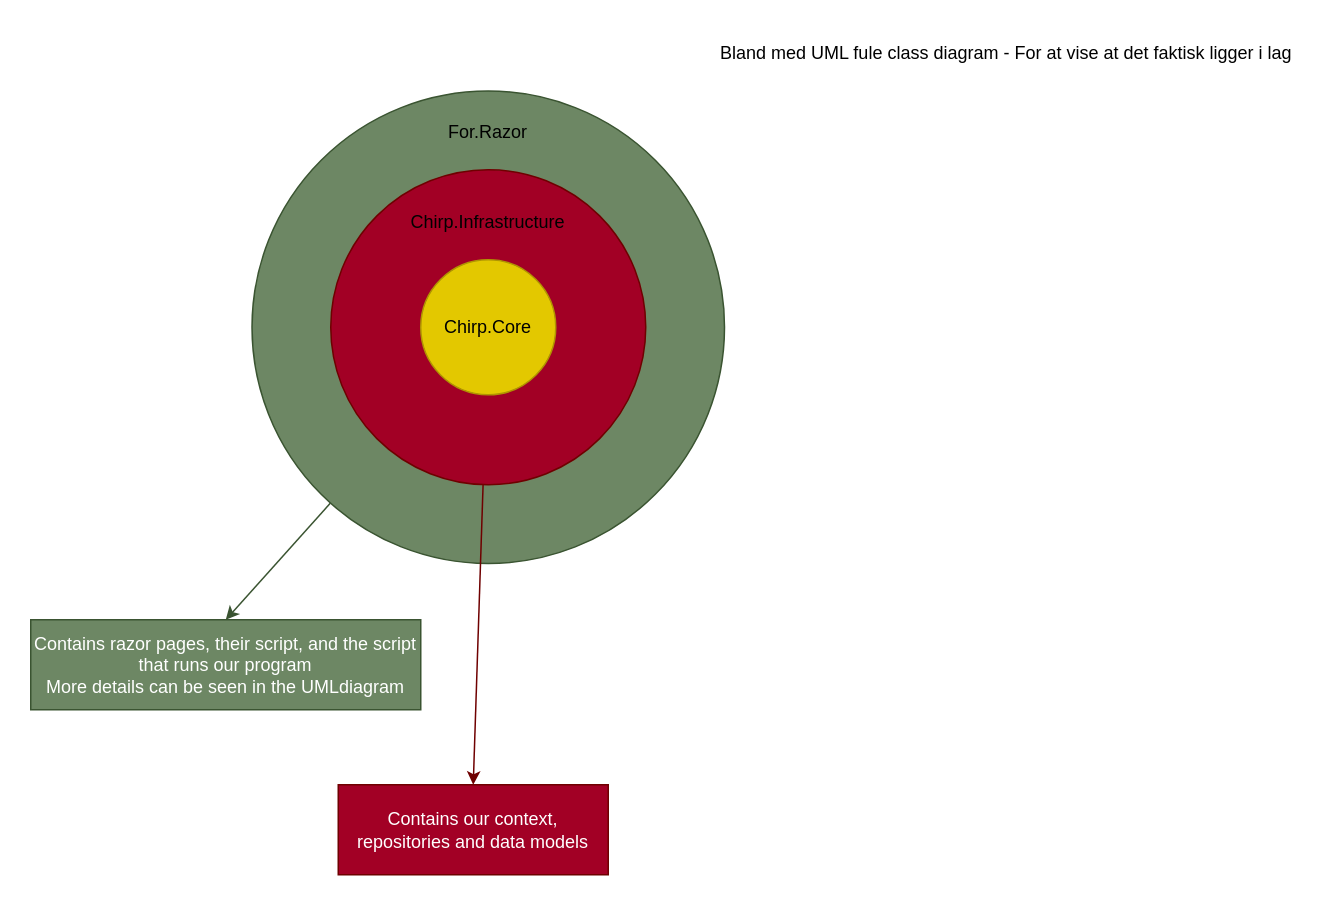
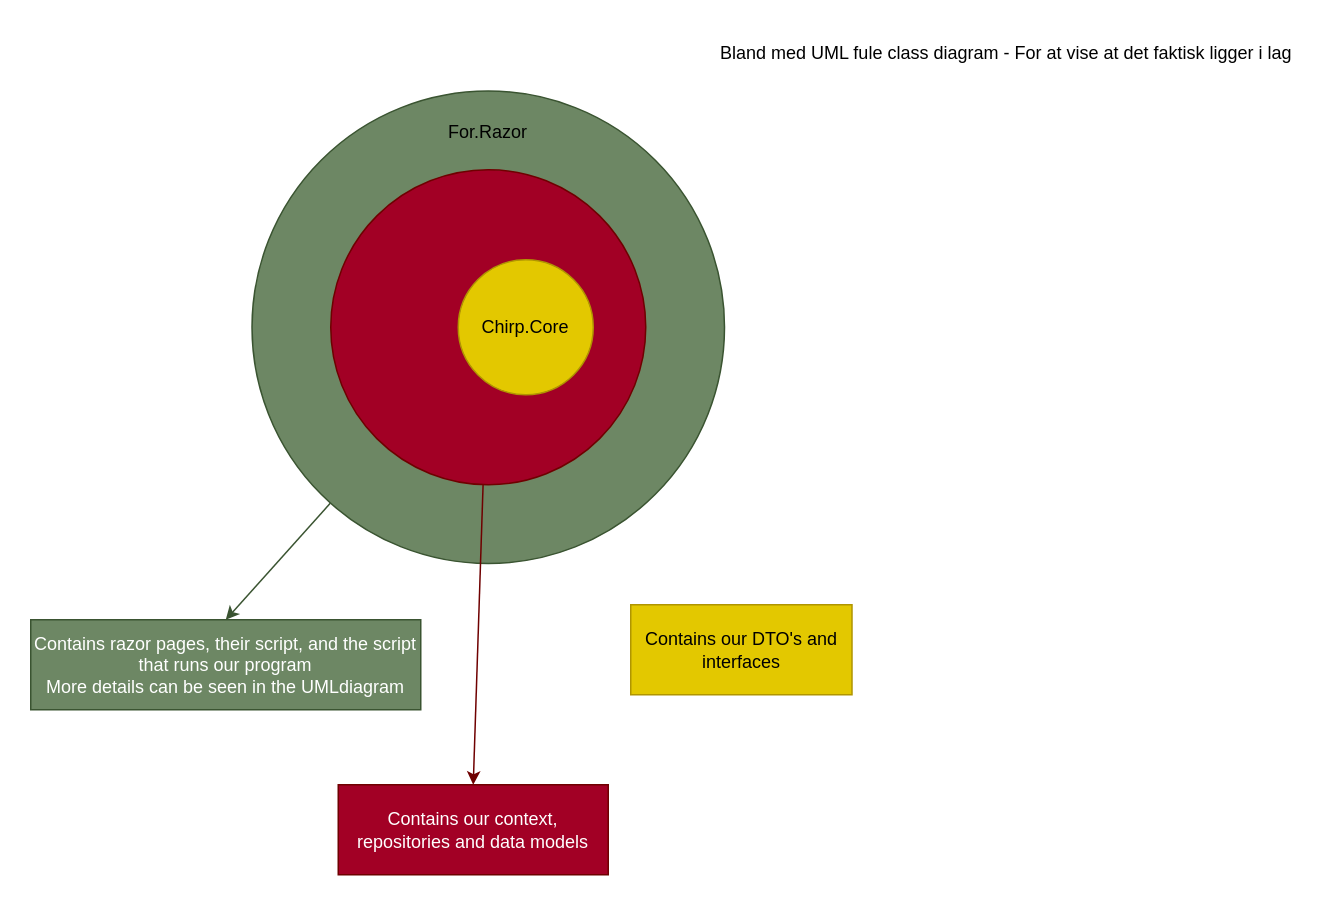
(488, 222) -> none
(488, 327) -> (526, 327)
none -> (741, 650)
